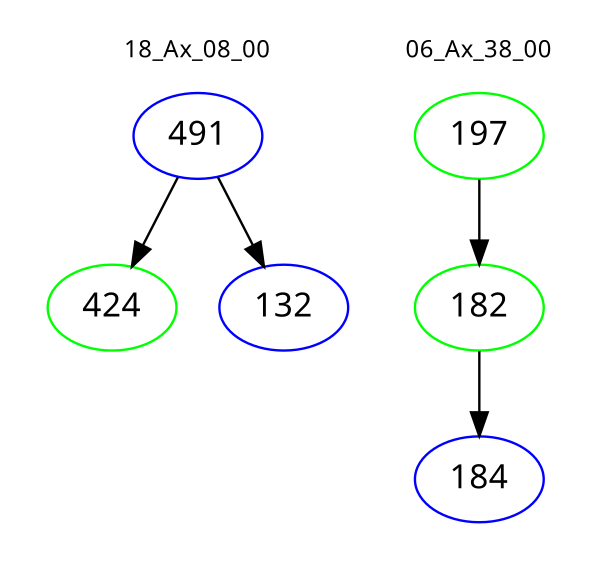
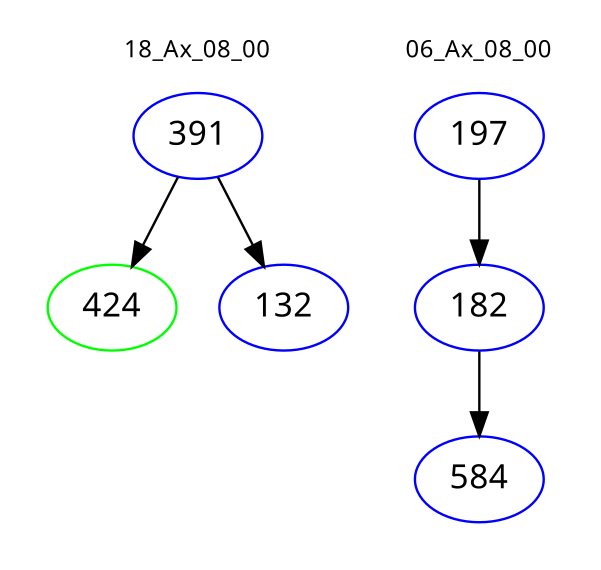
(479, 51) -> (479, 51)
(198, 136) -> (198, 136)
(479, 136) -> (479, 136)
(479, 308) -> (479, 308)
(479, 479) -> (479, 479)
